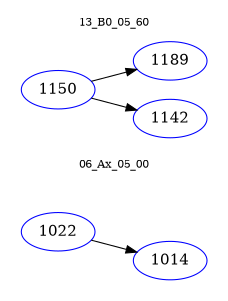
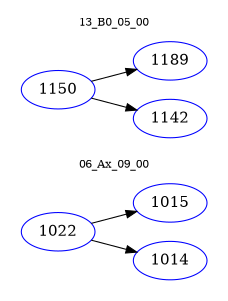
(114, 23) -> (114, 23)
(114, 165) -> (114, 165)
none -> (170, 203)
